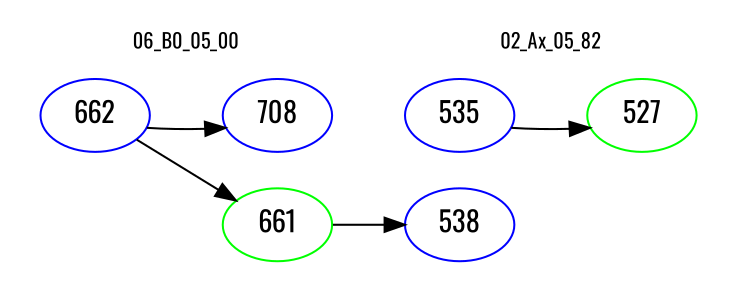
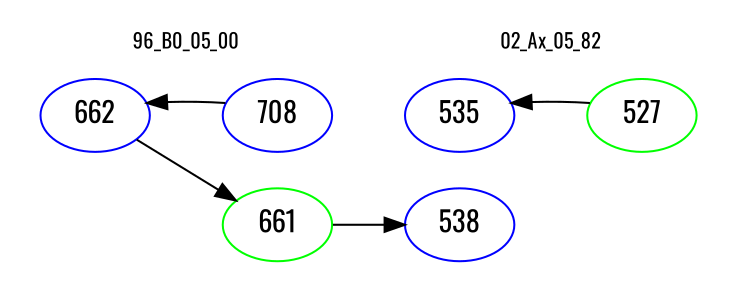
(186, 44) -> (186, 44)
(176, 129) -> (196, 102)
(540, 129) -> (561, 102)
